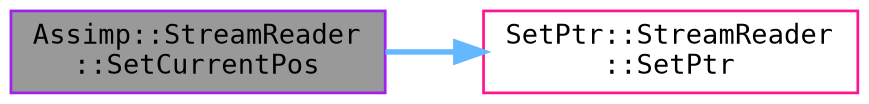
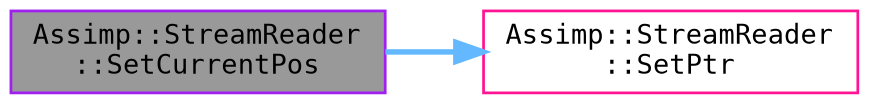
(671, 52) -> (671, 52)
